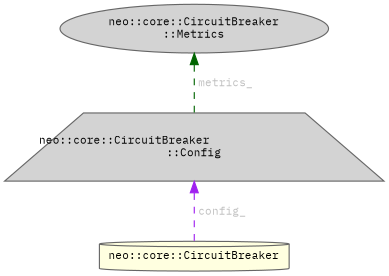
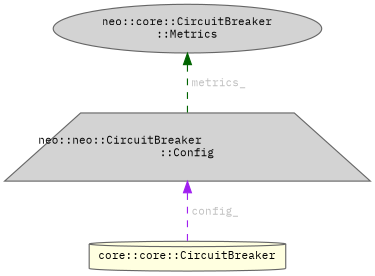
(194, 147) -> (187, 147)
(194, 256) -> (187, 256)
